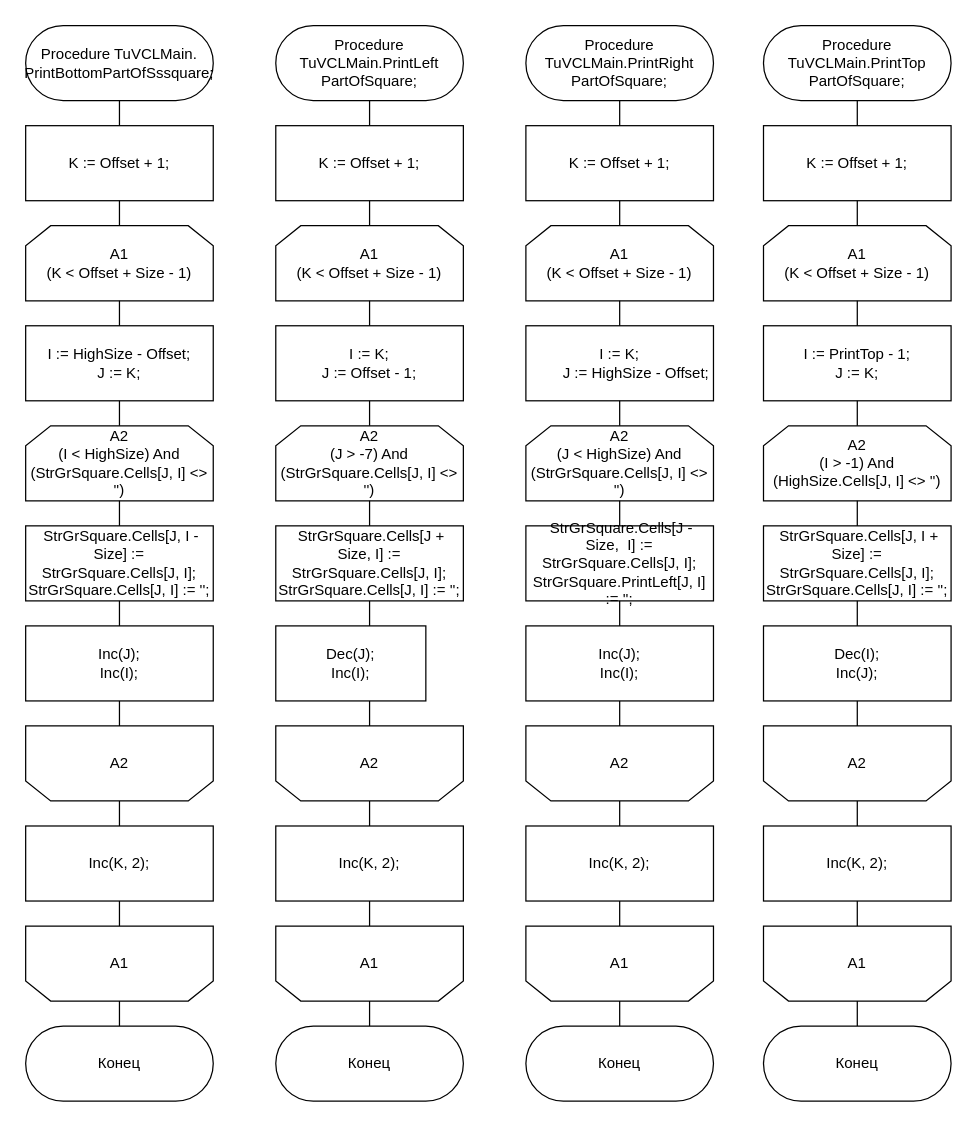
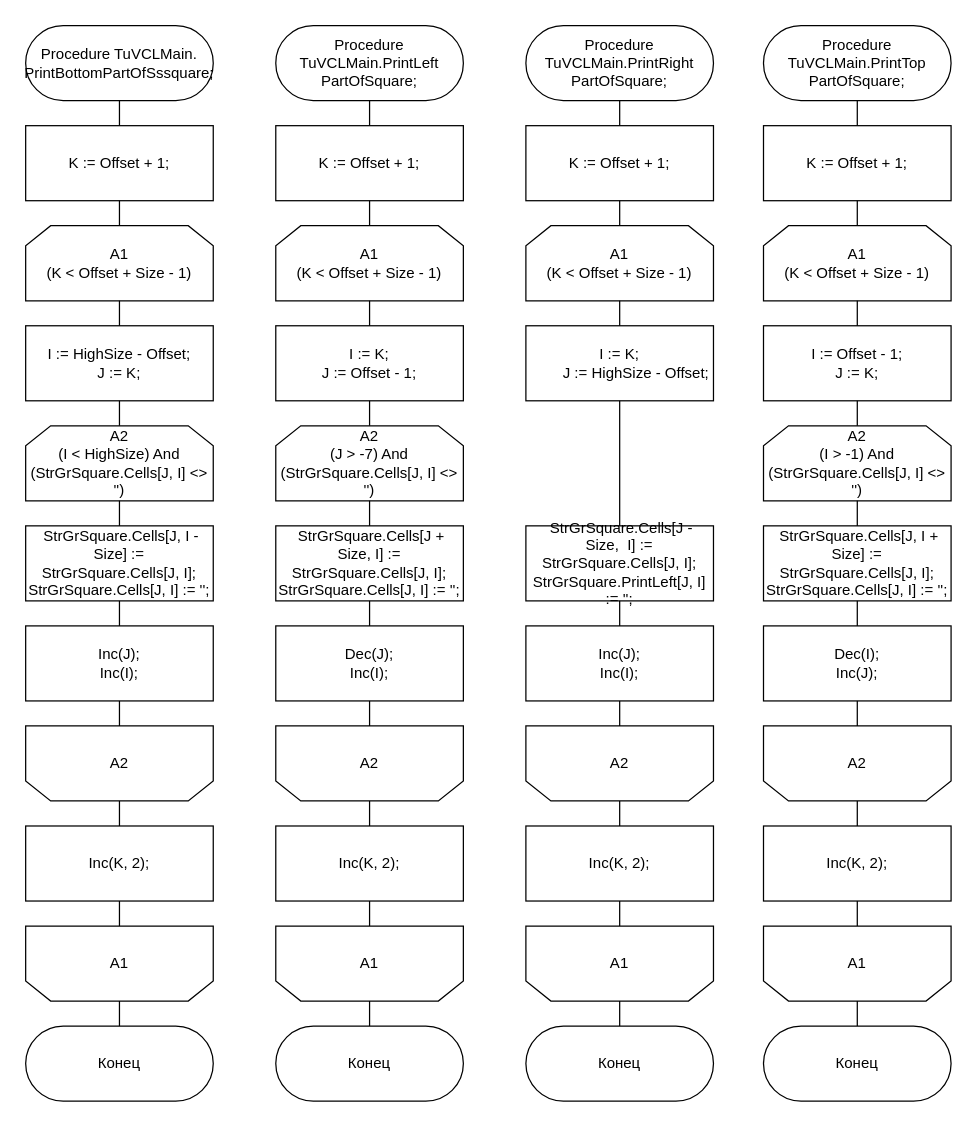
(857, 363) -> (857, 363)
(619, 463) -> none
(857, 463) -> (857, 463)
(351, 663) -> (369, 663)
